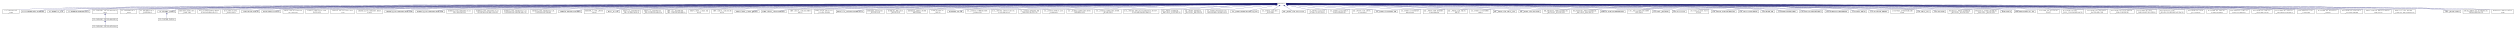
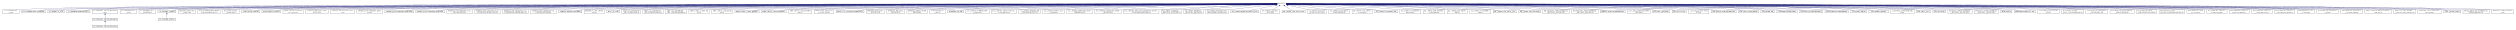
(1879, 12) -> (1879, 12)
none -> (2429, 12)
